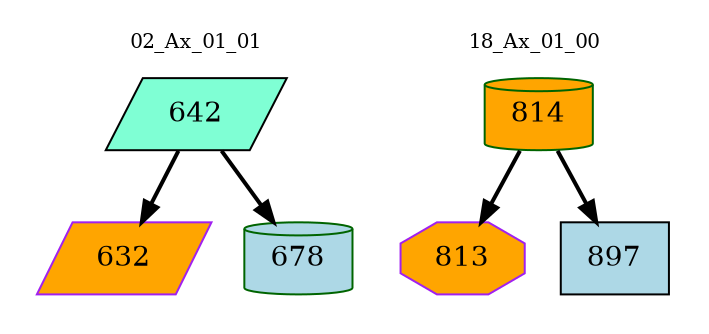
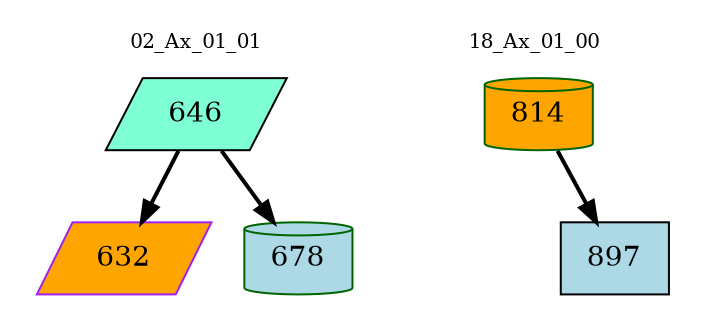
(196, 114) -> (196, 114)
(463, 258) -> none
